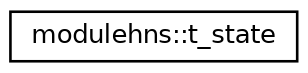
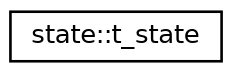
(154, 36) -> (116, 36)
